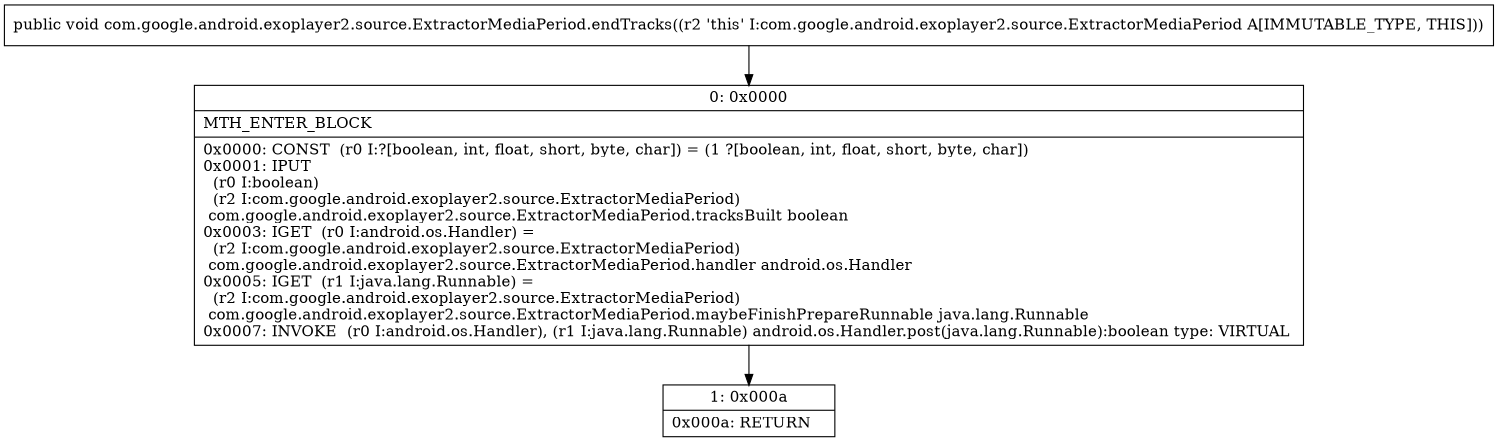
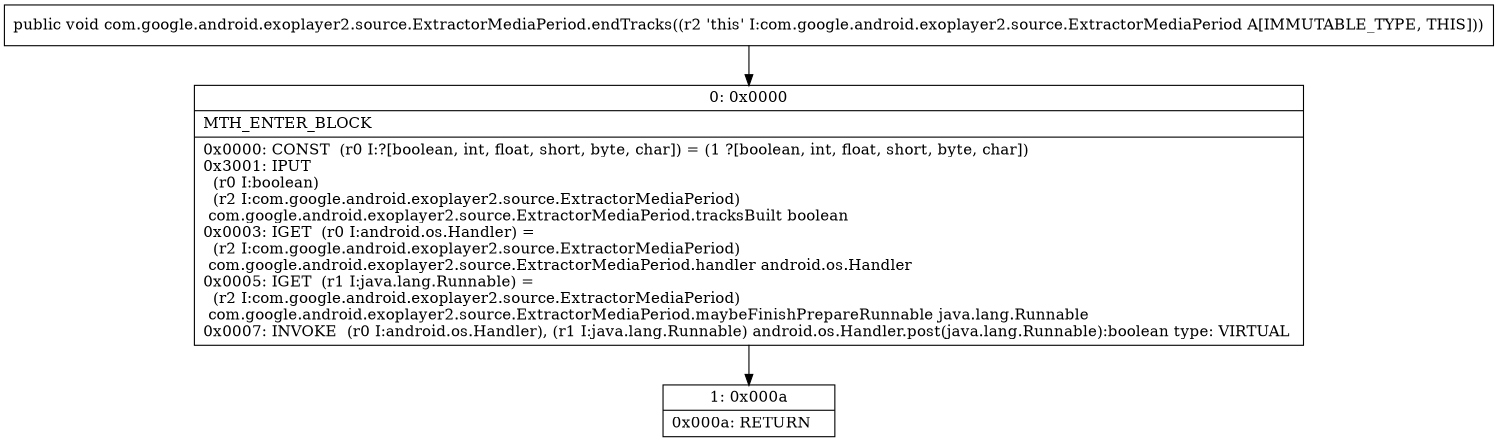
(262, 166) -> (262, 166)
